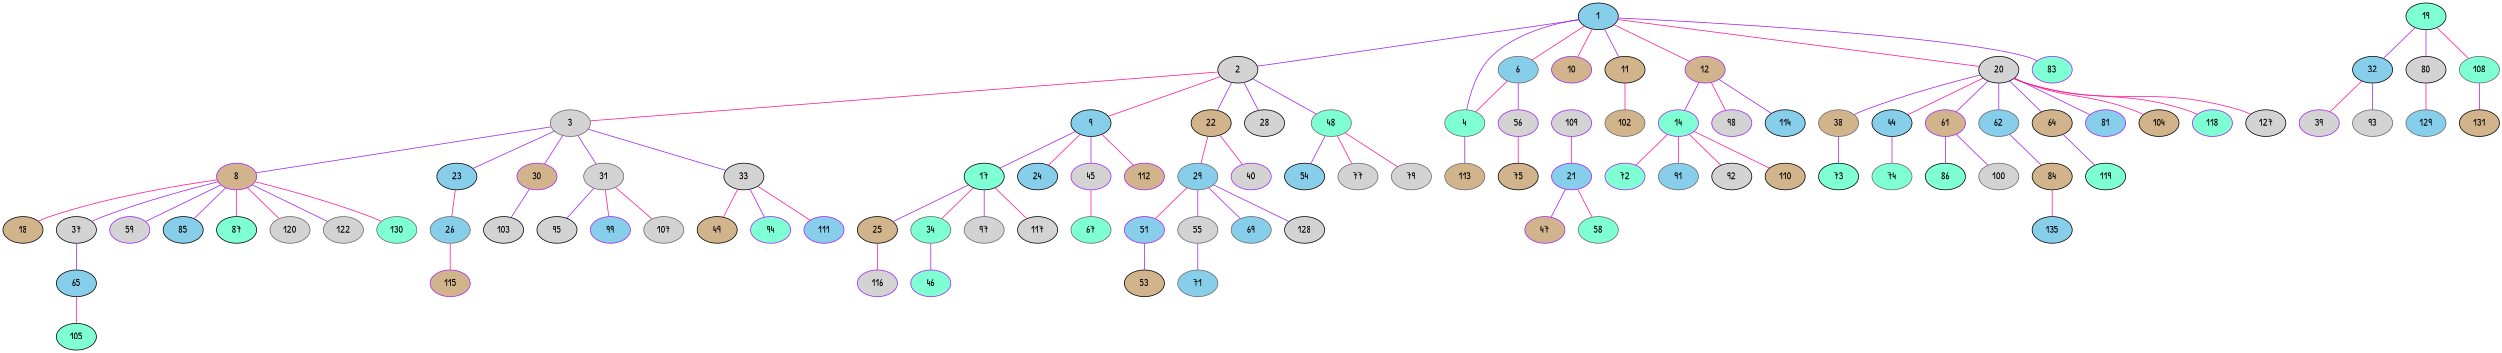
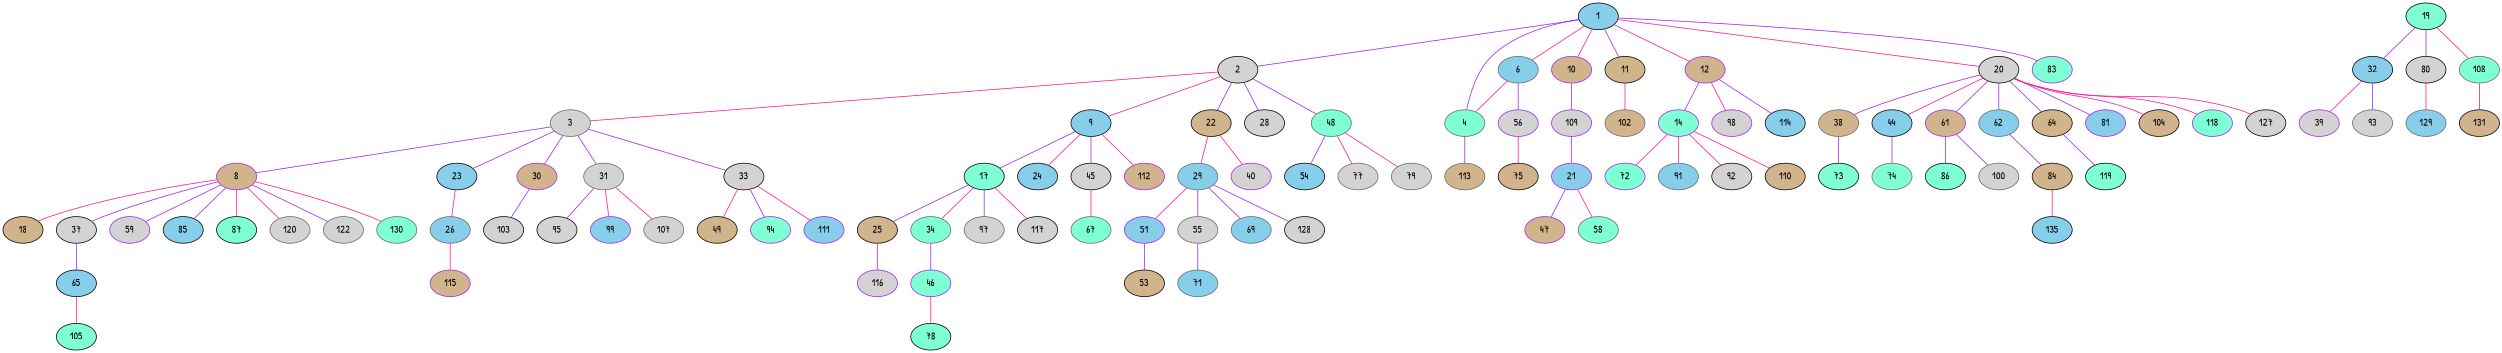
none -> (1572, 96)
(1091, 177) -> (1091, 177)
none -> (931, 337)
